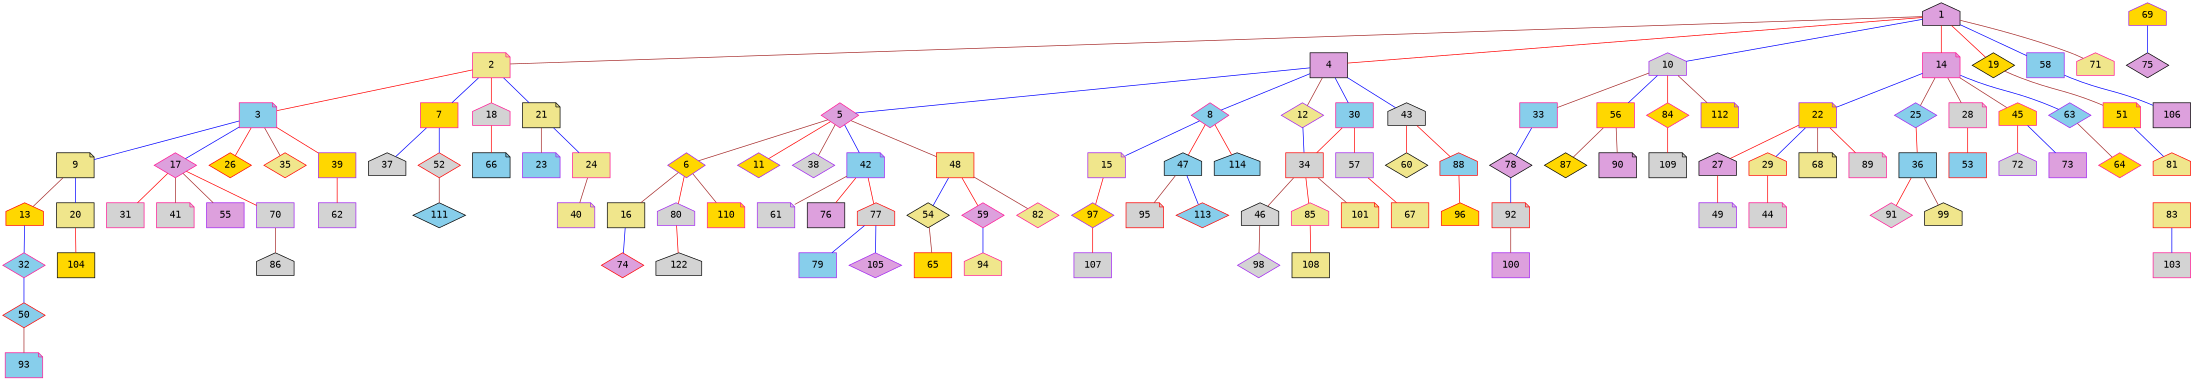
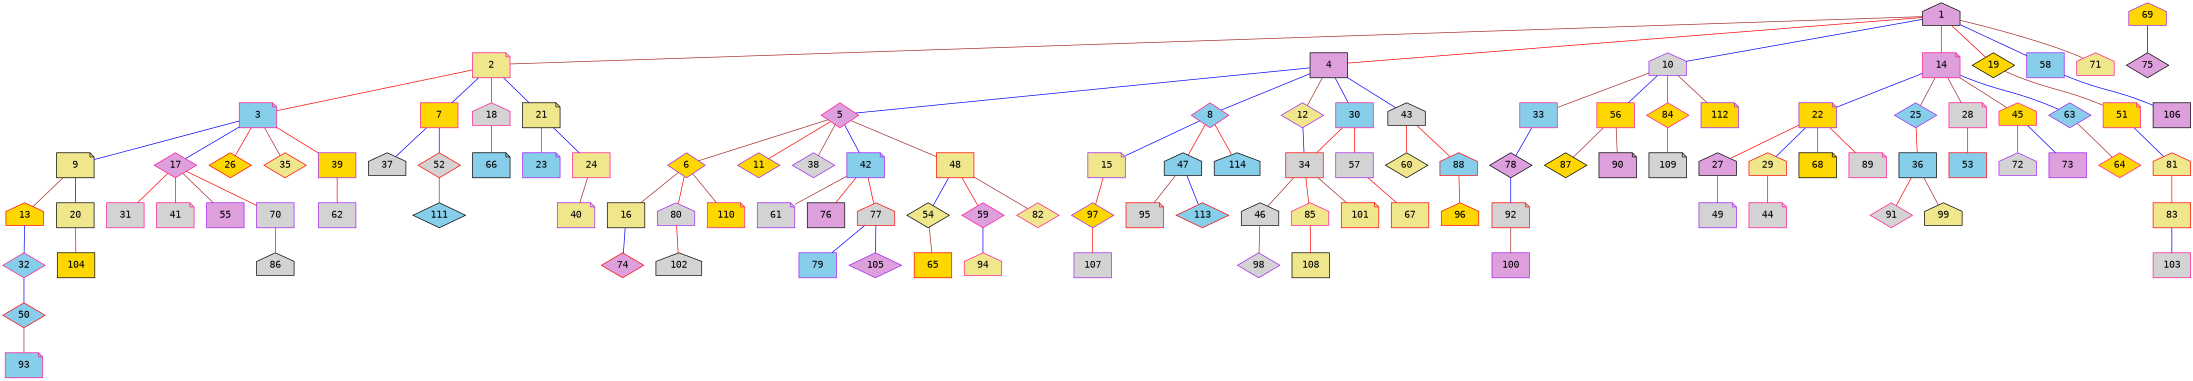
(1818, 165) -> (1818, 165)
none -> (2172, 189)
(679, 265) -> (679, 265)
